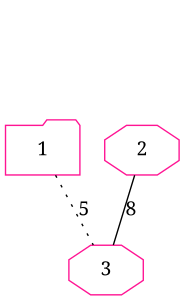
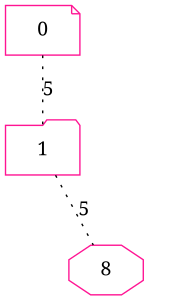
none -> (43, 30)
(142, 150) -> none
(106, 270) -> (106, 270)
